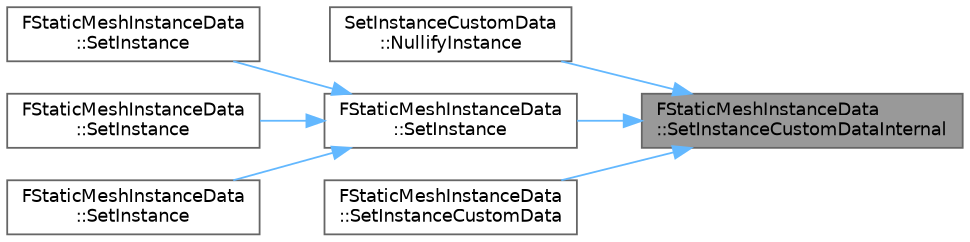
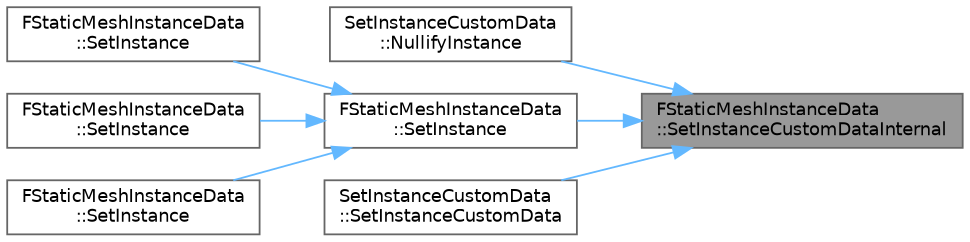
(451, 207) -> (451, 207)
